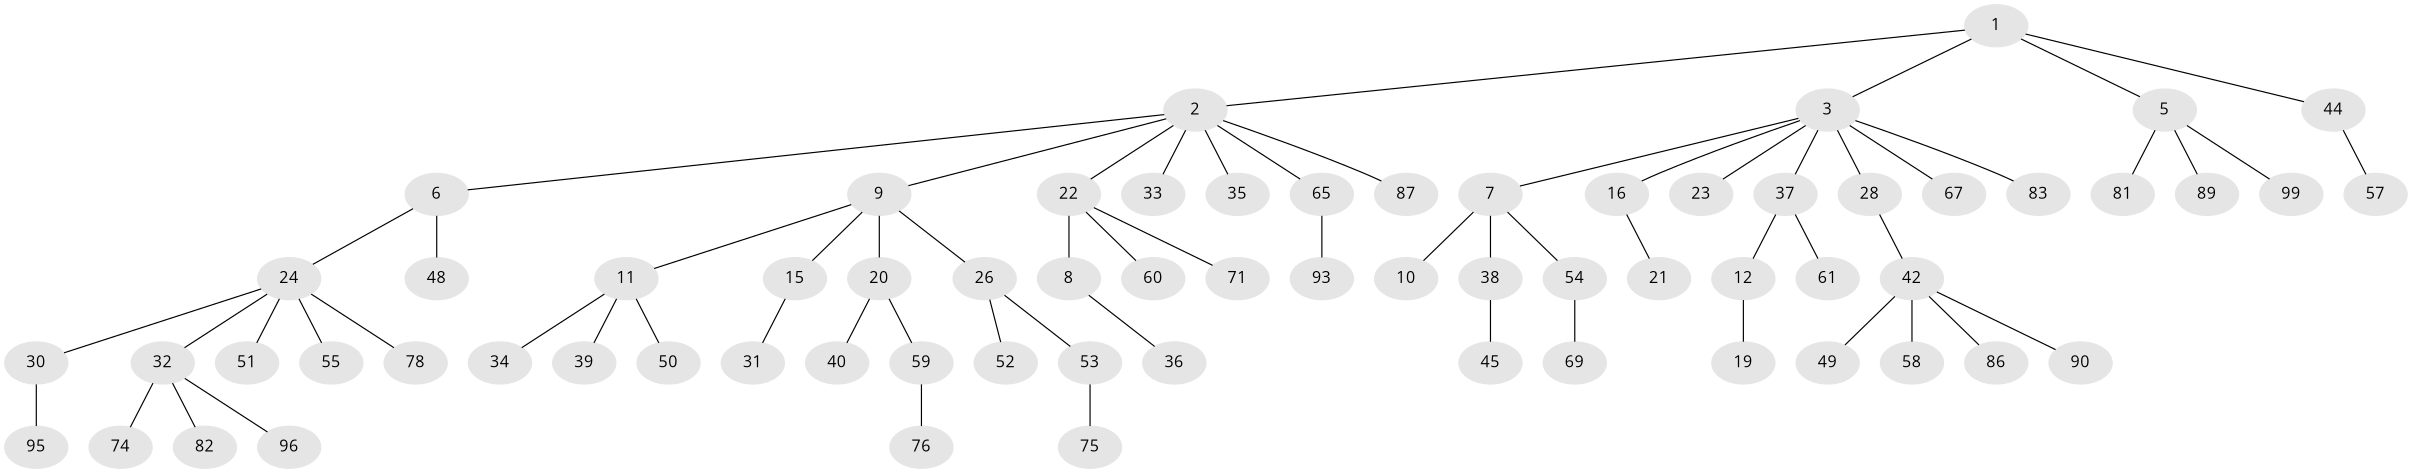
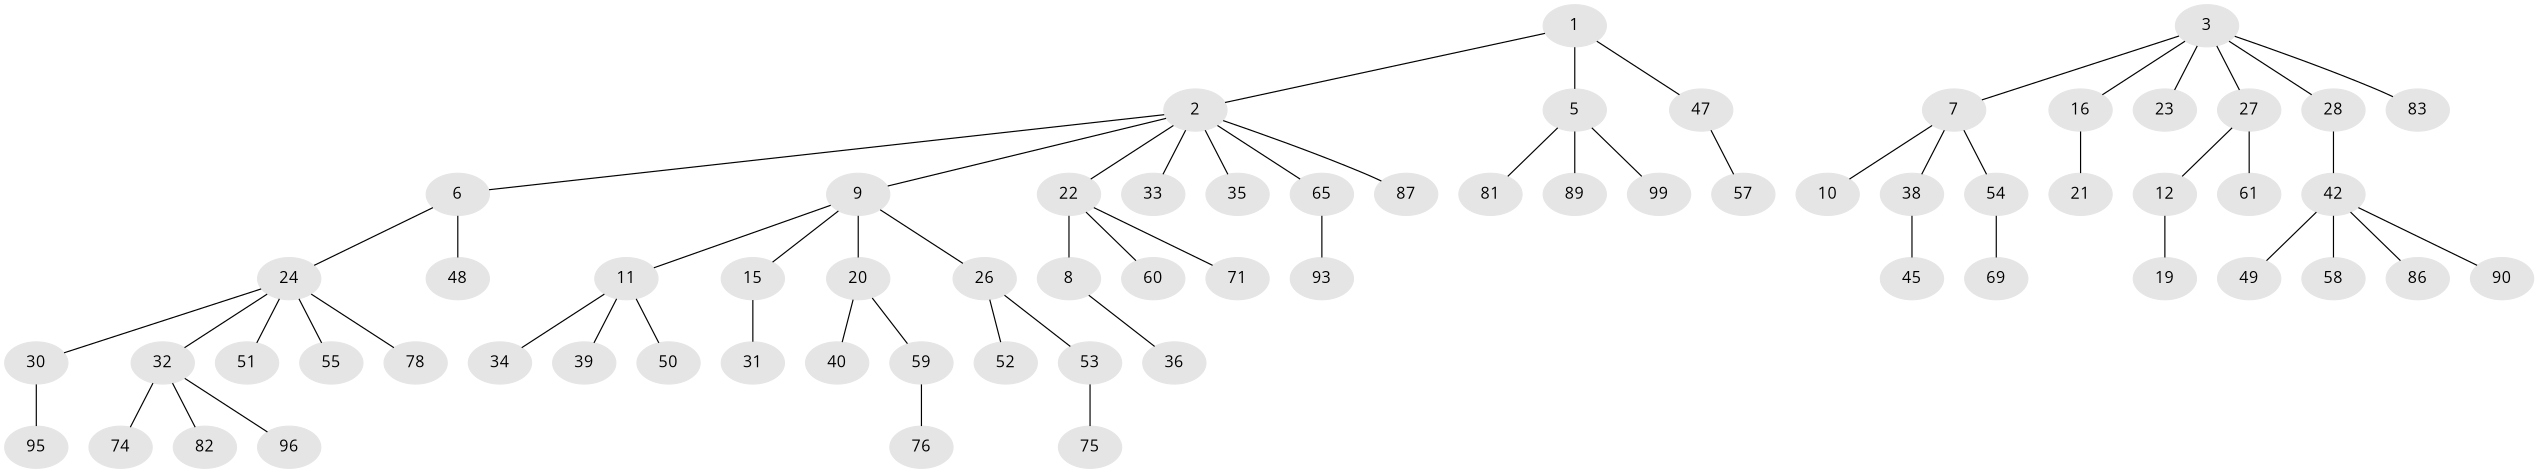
(1912, 68) -> none
(2333, 110) -> (1701, 110)
(1786, 194) -> (2249, 110)
(1954, 194) -> none
